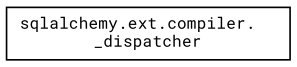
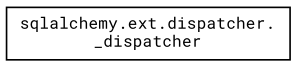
(148, 34) -> (148, 34)
